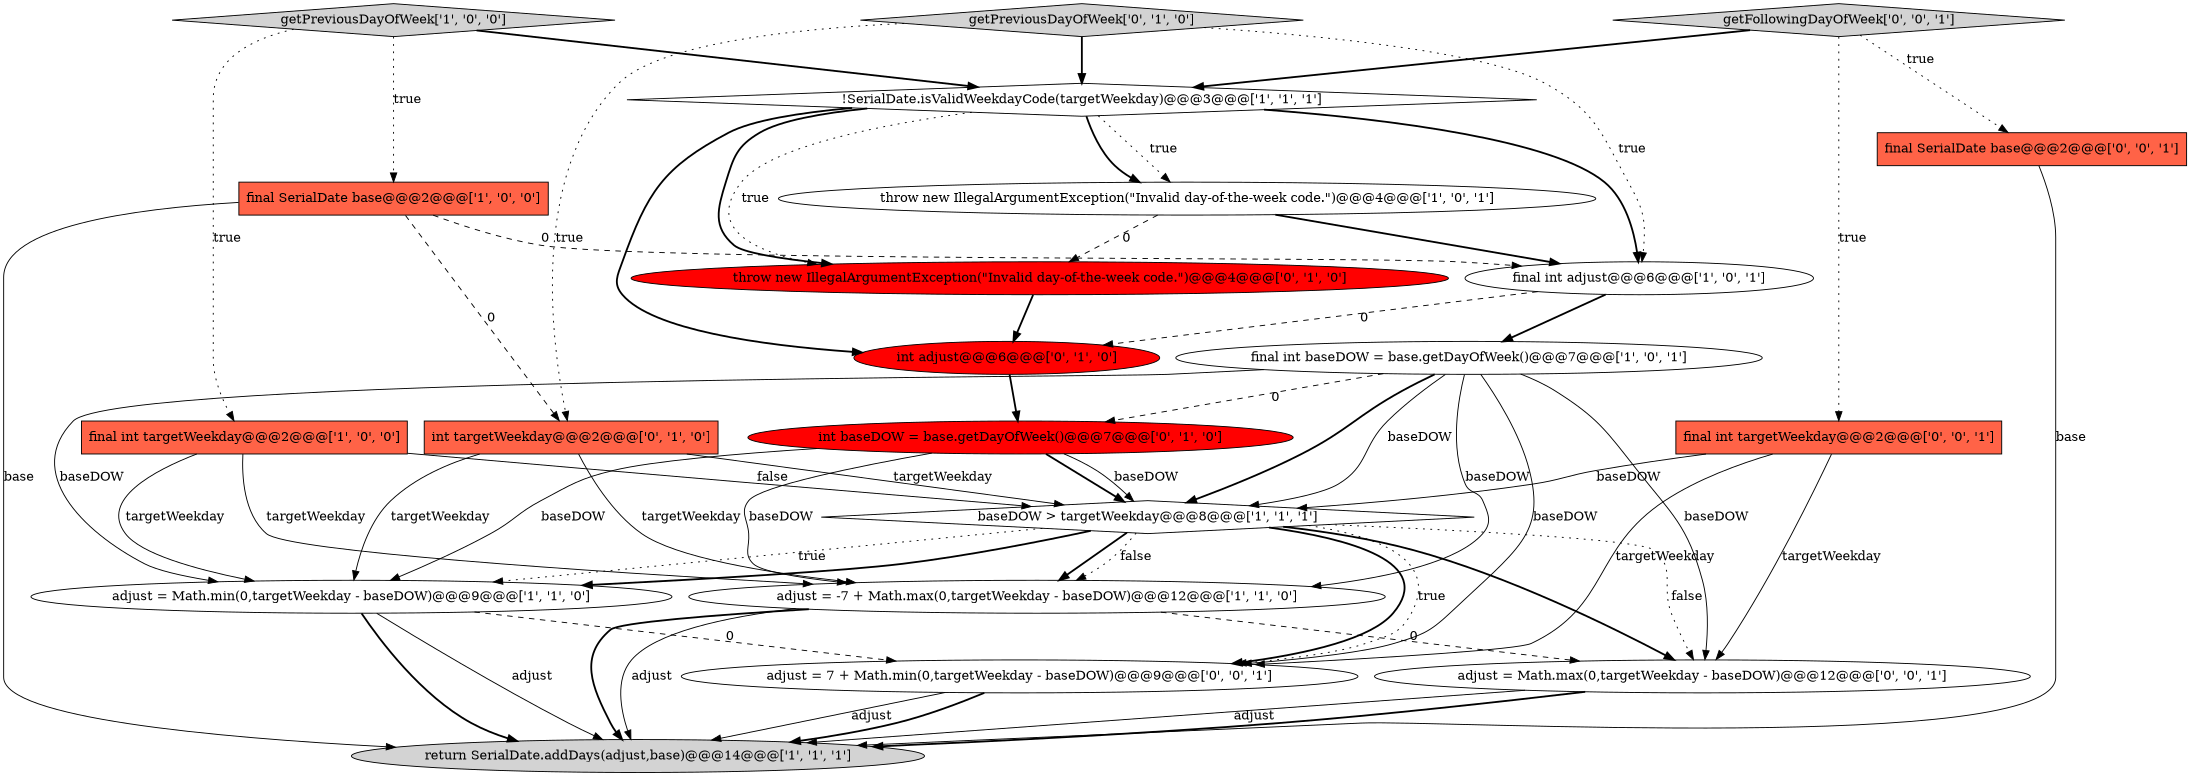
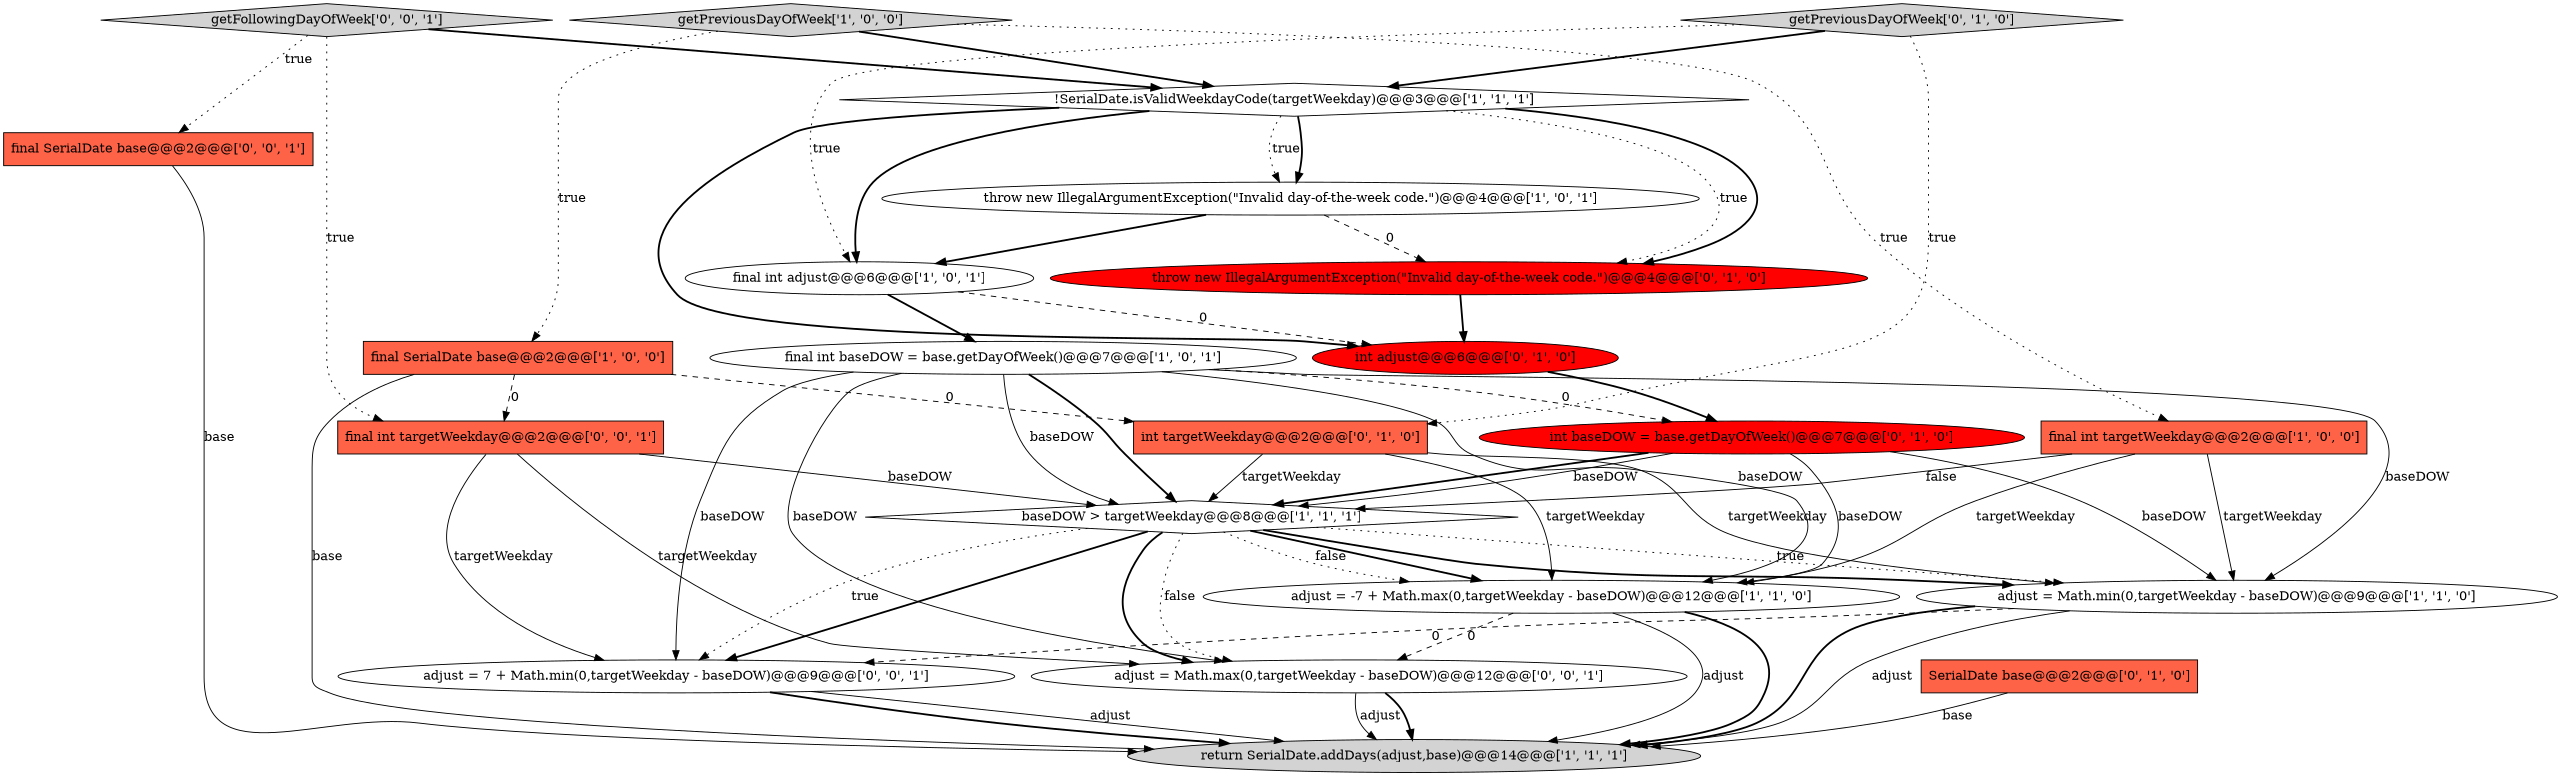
(970, 257) -> (510, 393)
none -> (2059, 676)
